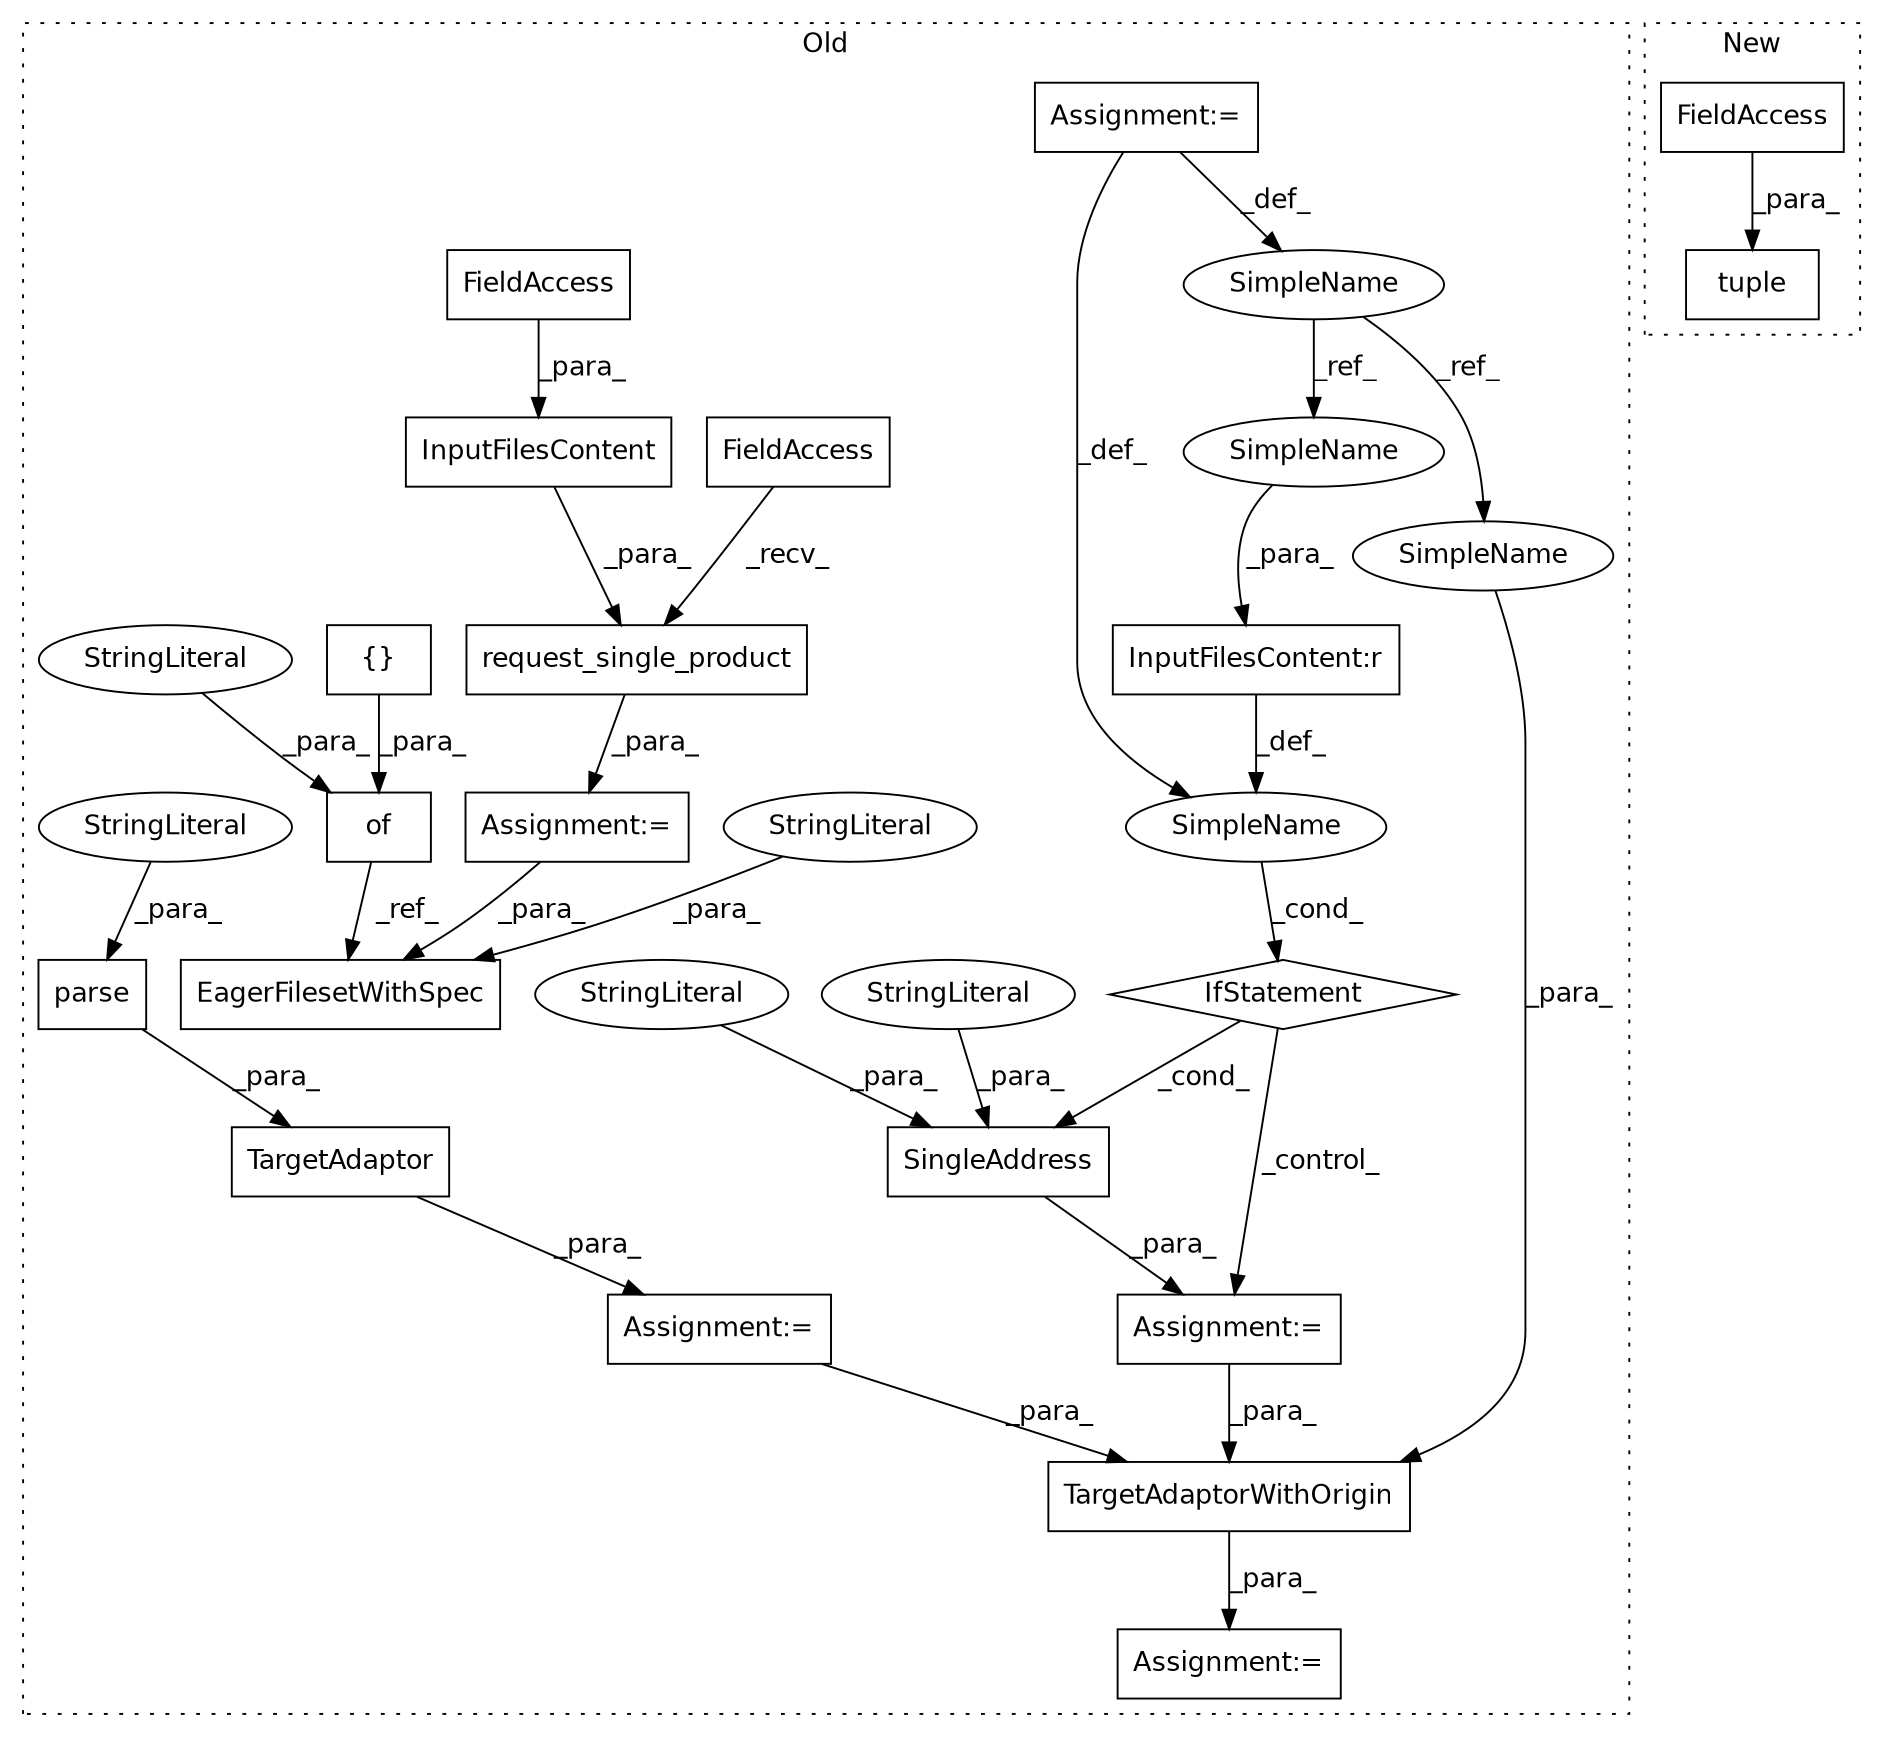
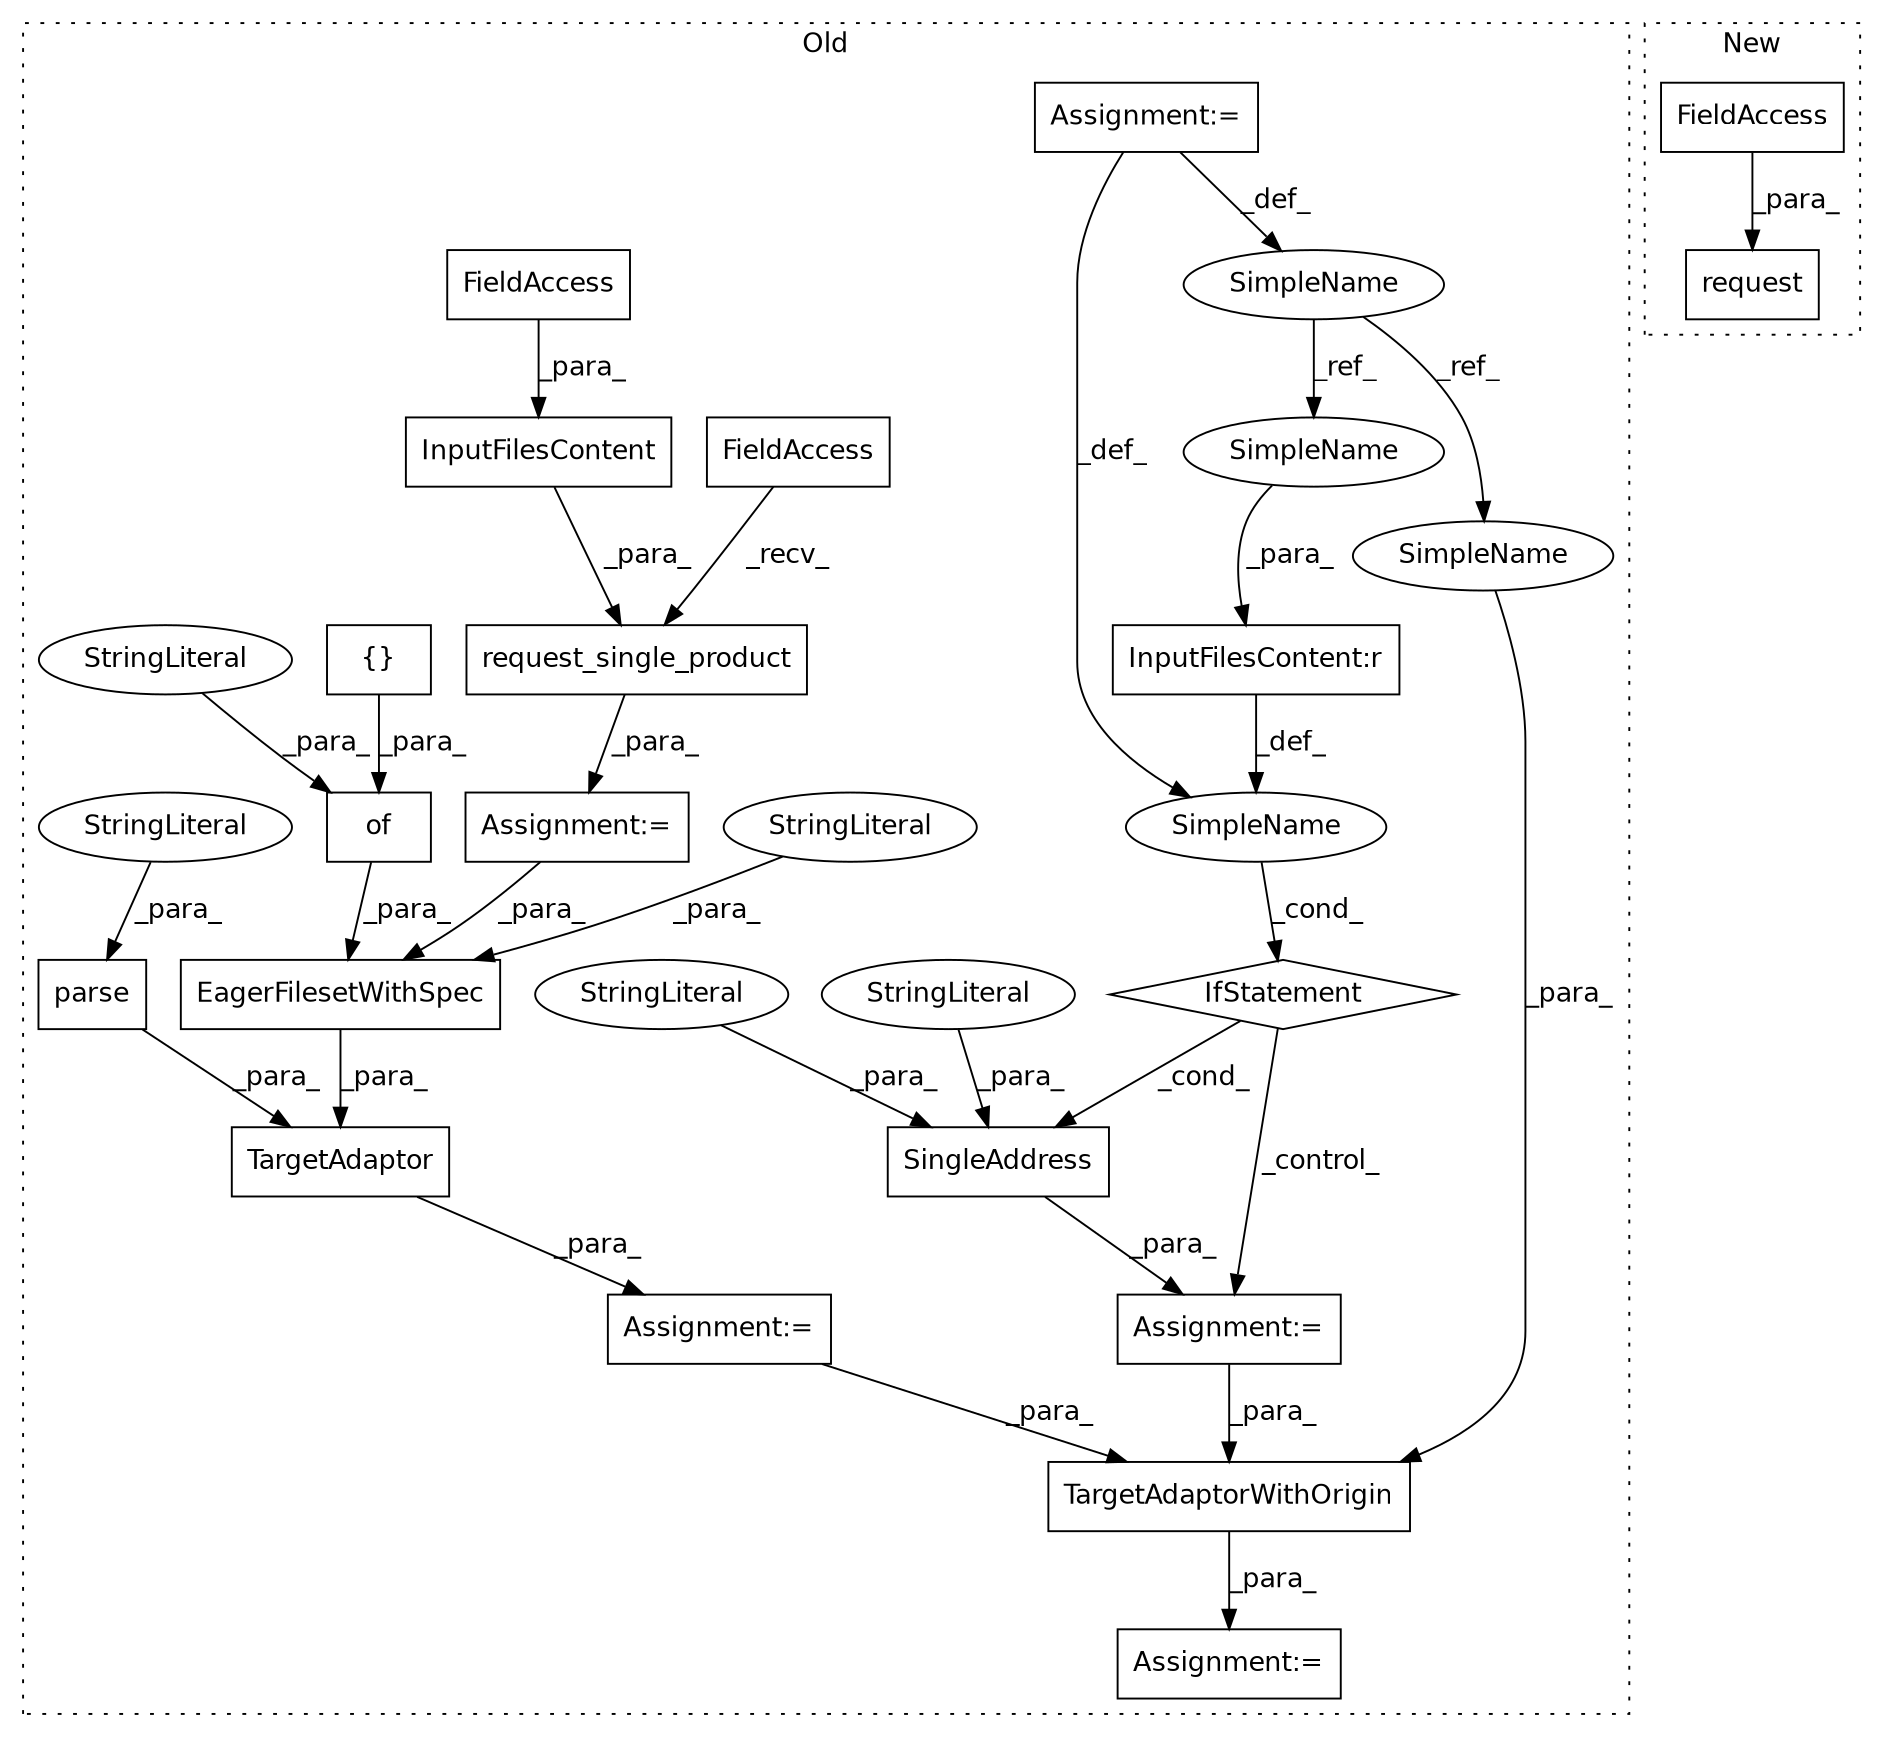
(1752, 285) -> (1752, 285)
(408, 911) -> (408, 911)
none -> (340, 1069)
